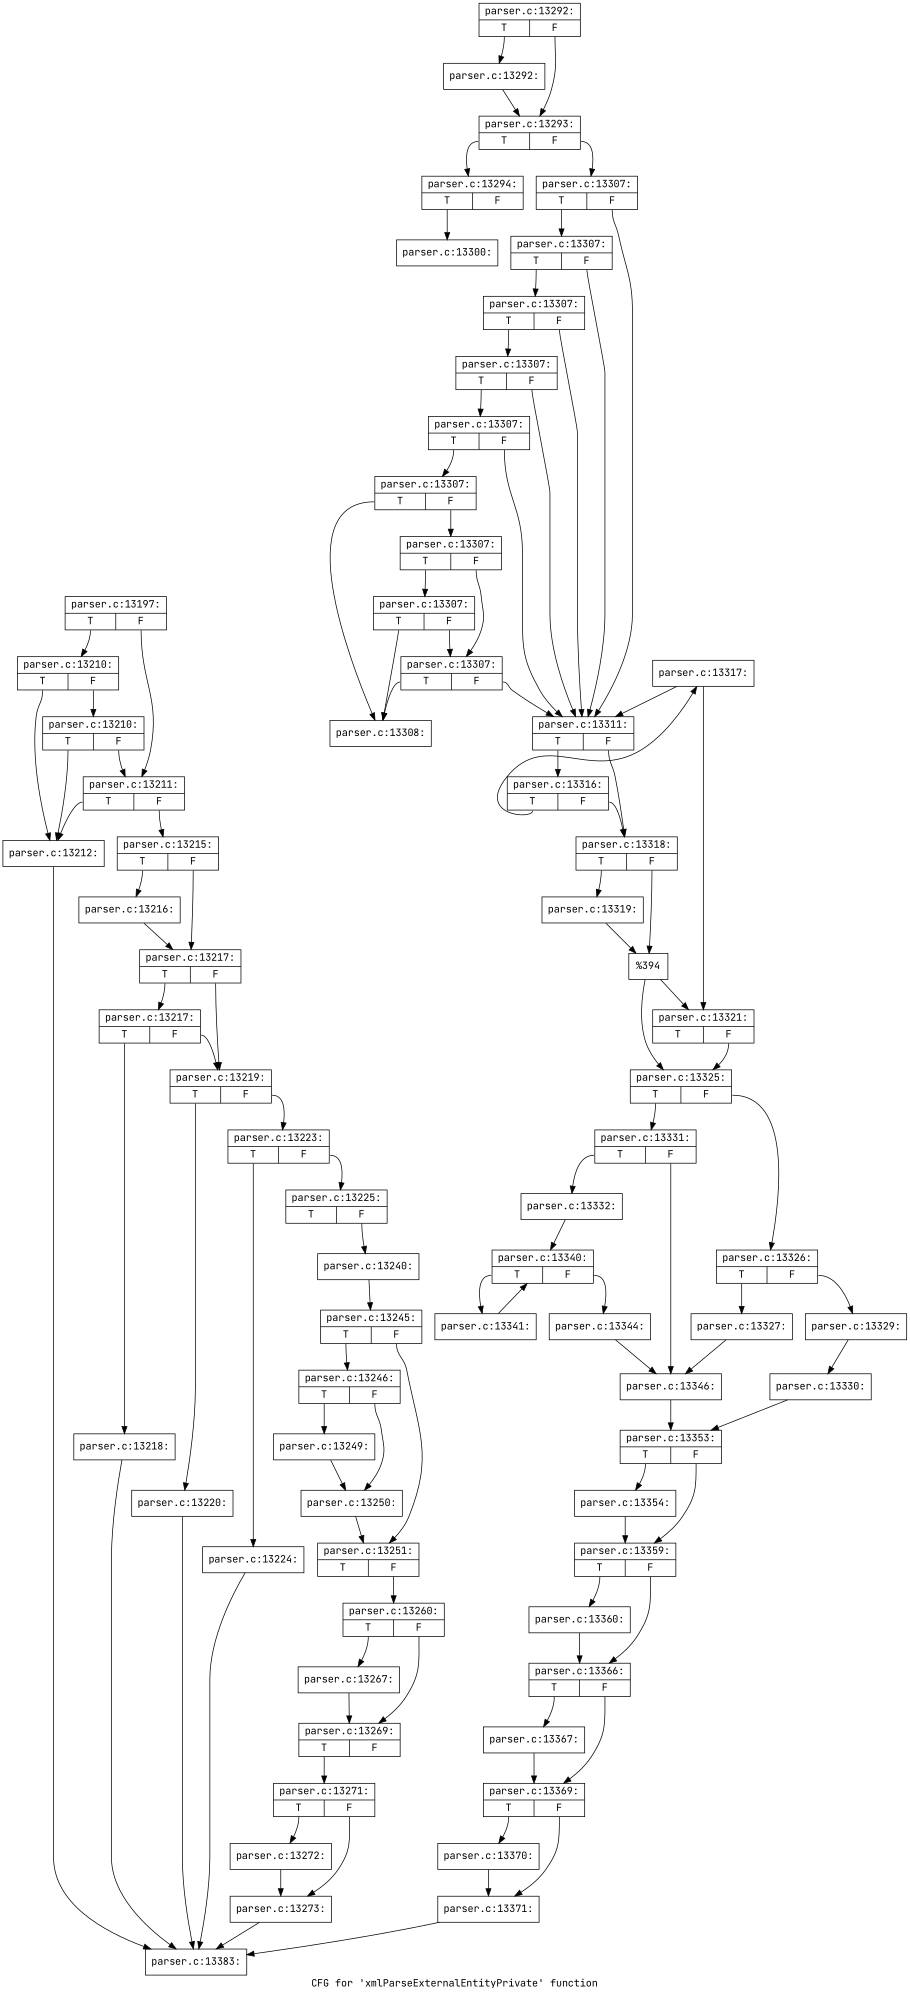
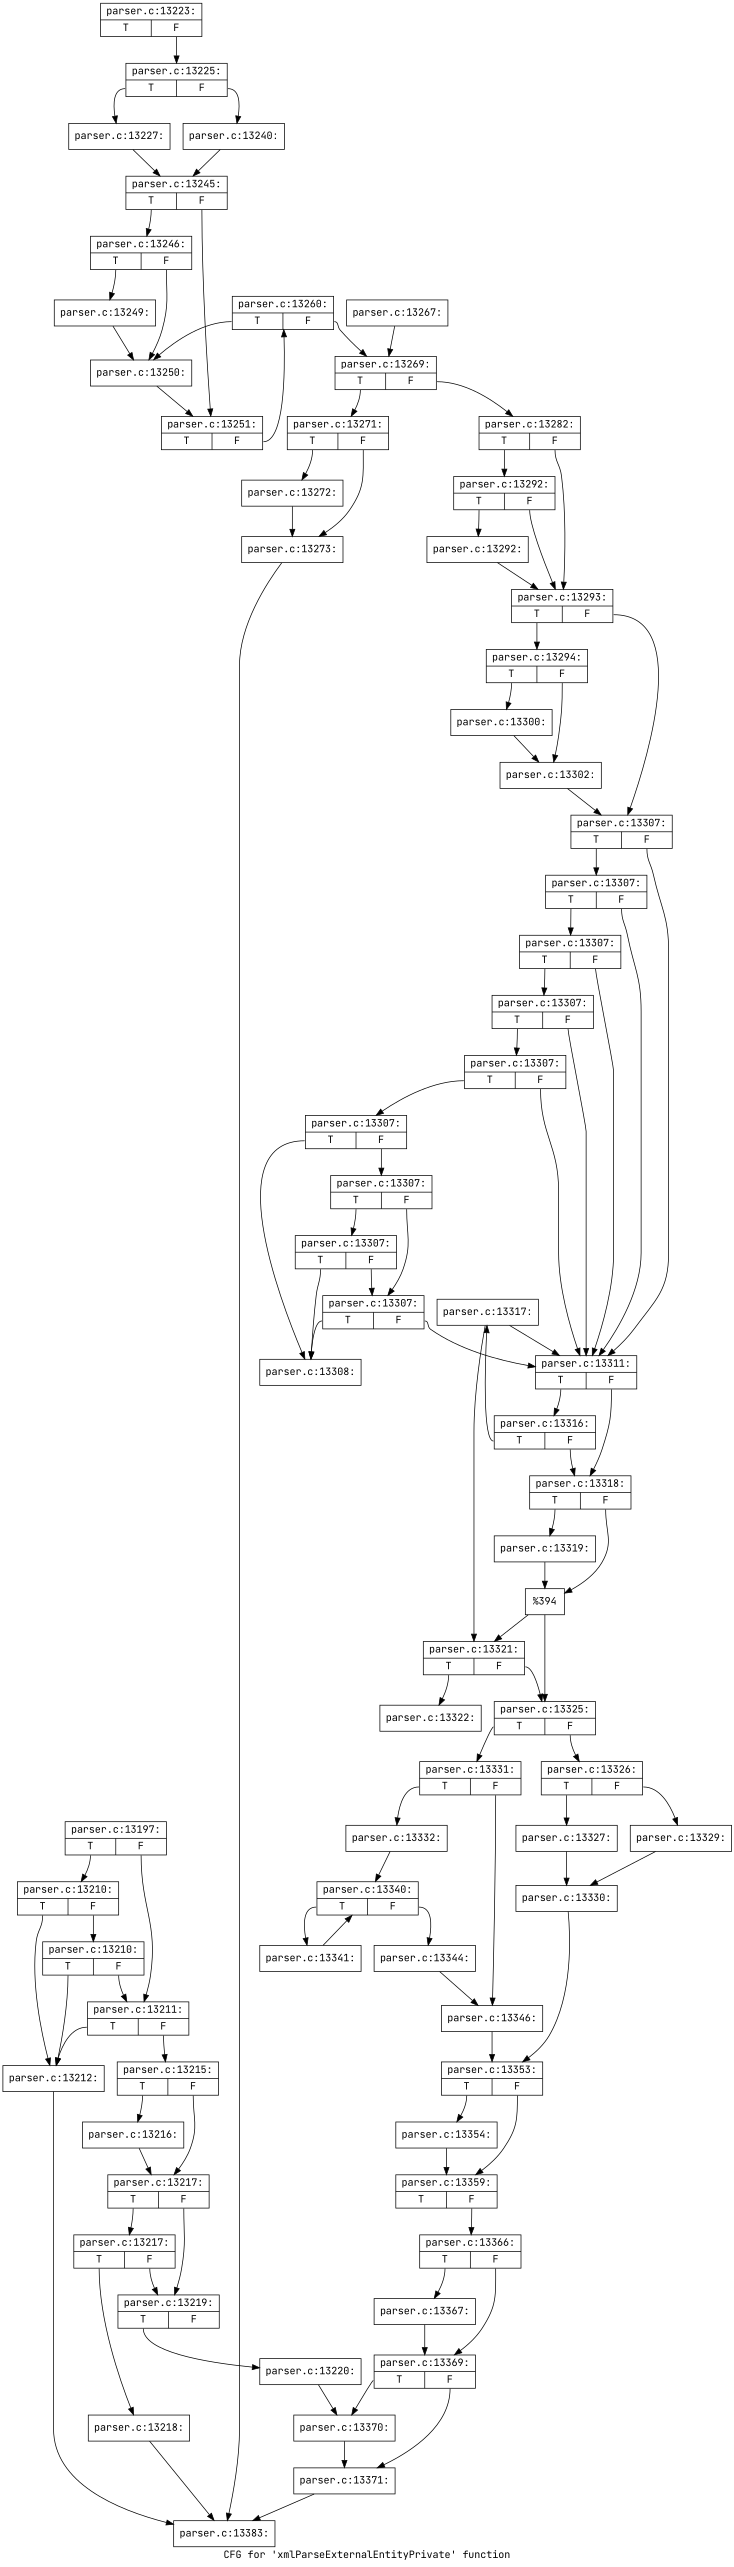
none -> (119, 136)
none -> (530, 433)
none -> (551, 775)
(283, 1106) -> none
(709, 1354) -> (567, 1865)
(253, 1560) -> none
(580, 1620) -> none
(366, 1649) -> (193, 332)
none -> (431, 1718)
(182, 1729) -> (326, 2397)
